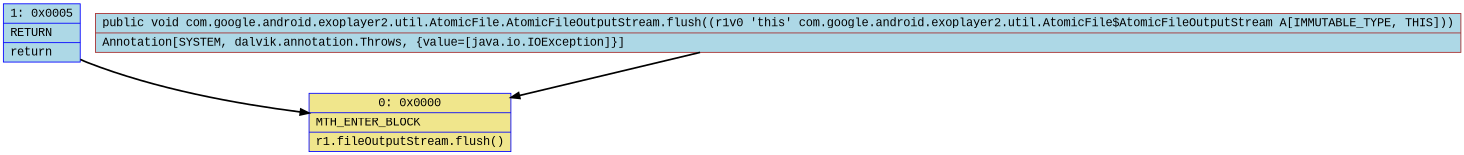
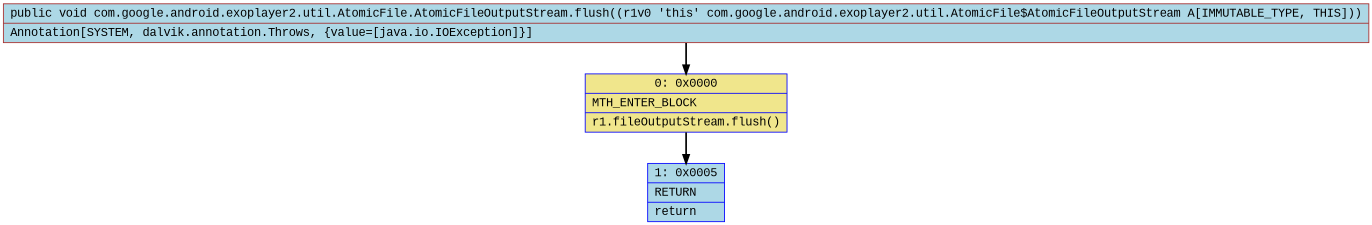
(189, 93) -> (686, 144)
